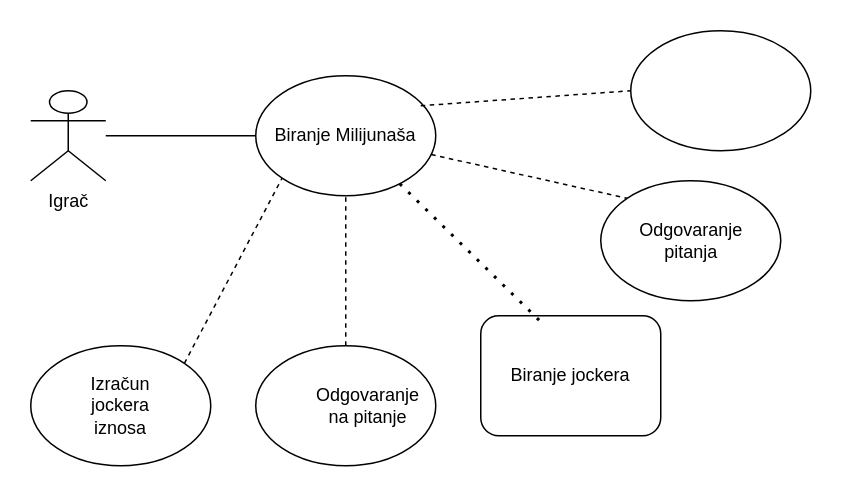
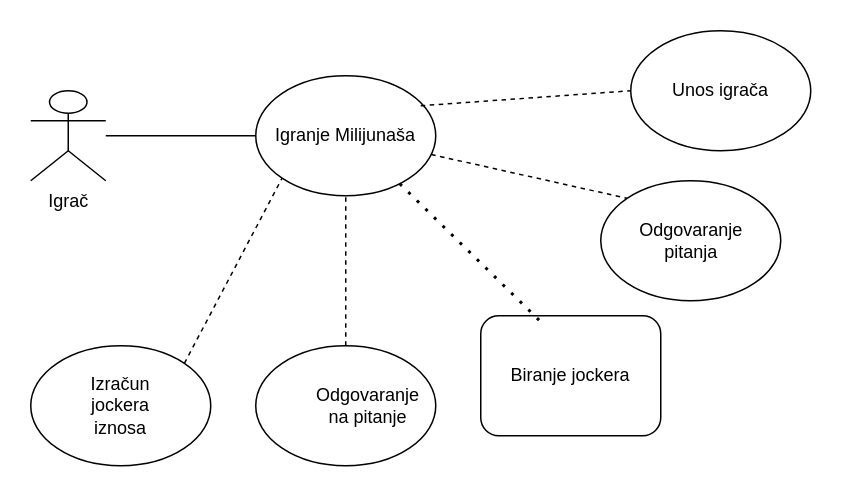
none -> (721, 91)
(346, 136) -> (346, 136)
